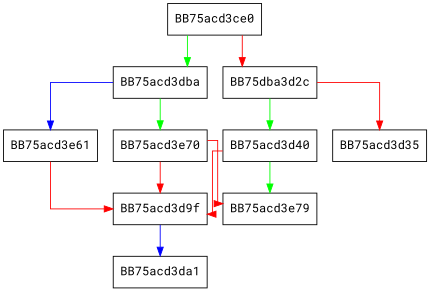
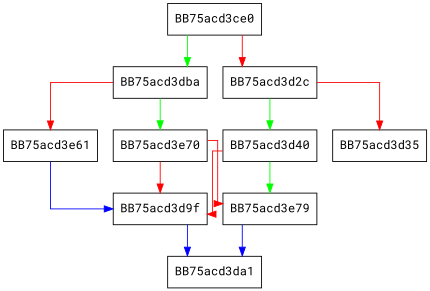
(63, 83) -> (63, 83)
(270, 83) -> (270, 83)
(54, 209) -> (54, 209)
none -> (242, 236)
